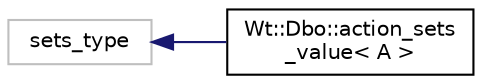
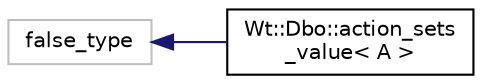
(80, 42) -> (80, 42)
